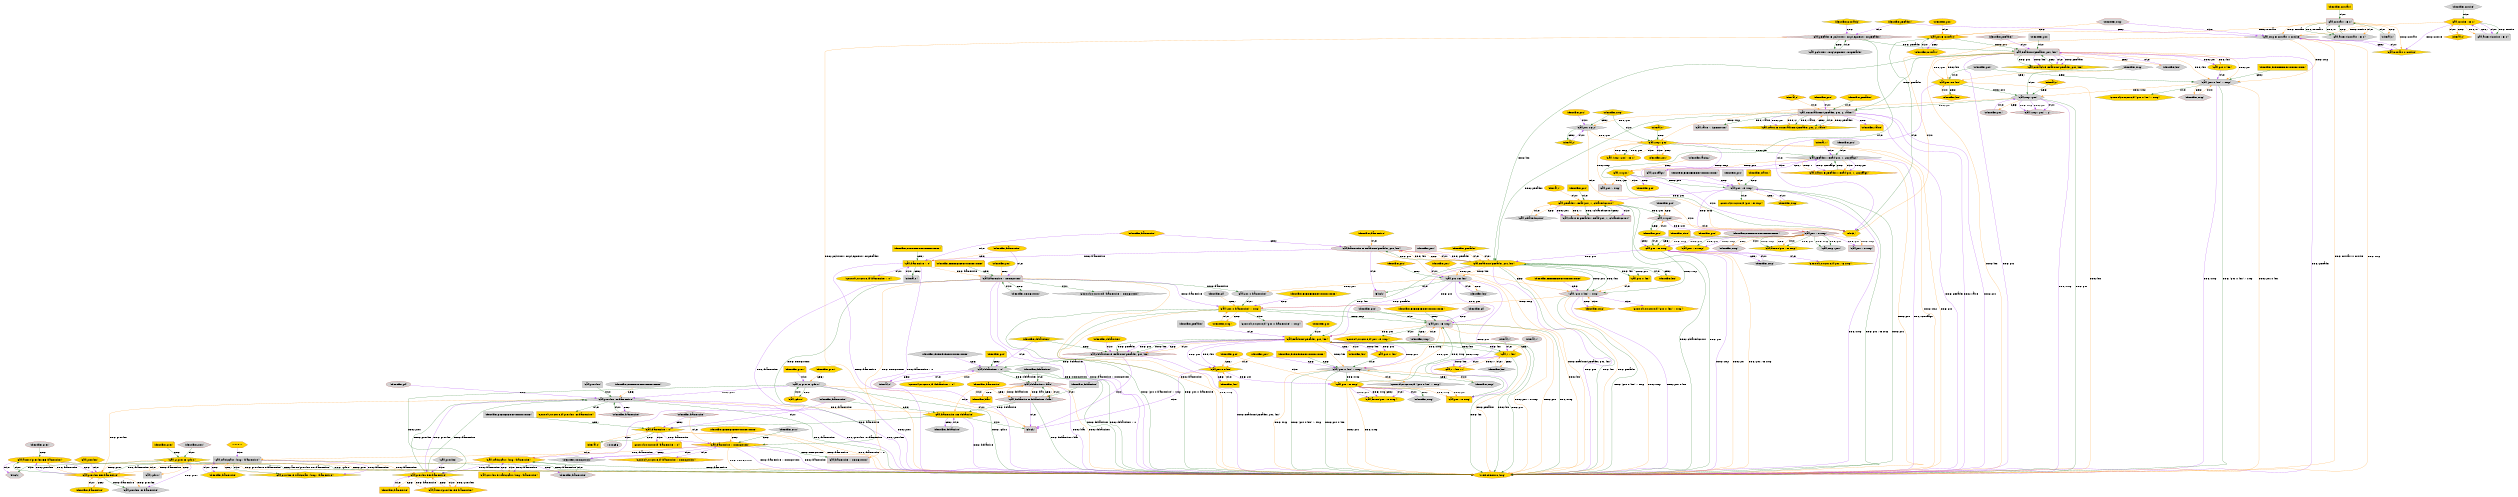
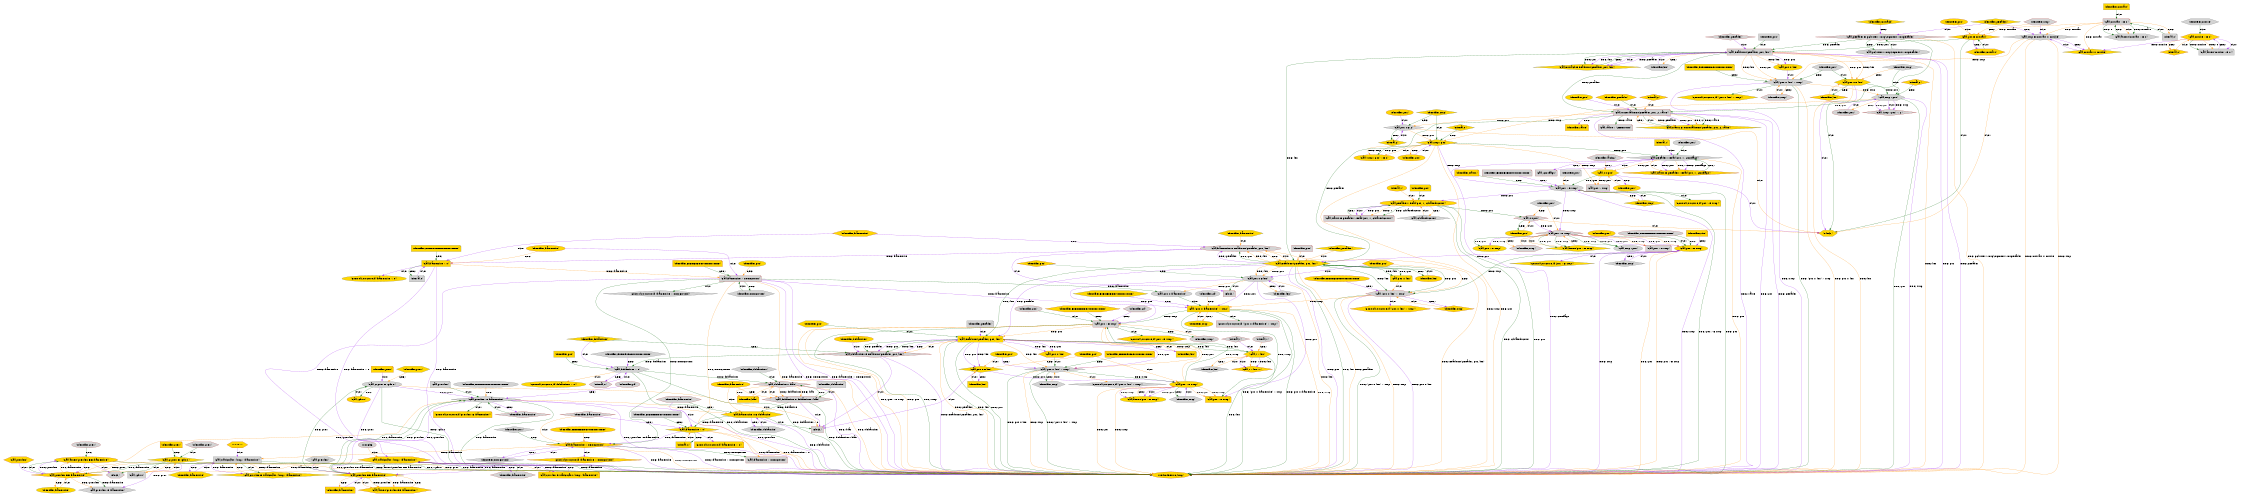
(1847, 22) -> (1880, 22)
(2387, 24) -> none
